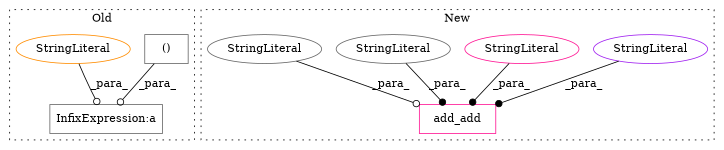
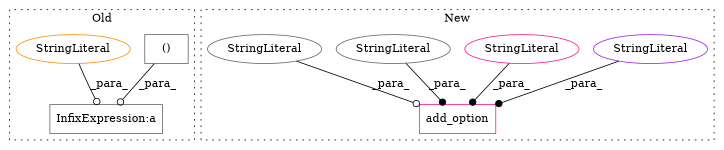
(458, 119) -> (458, 119)
